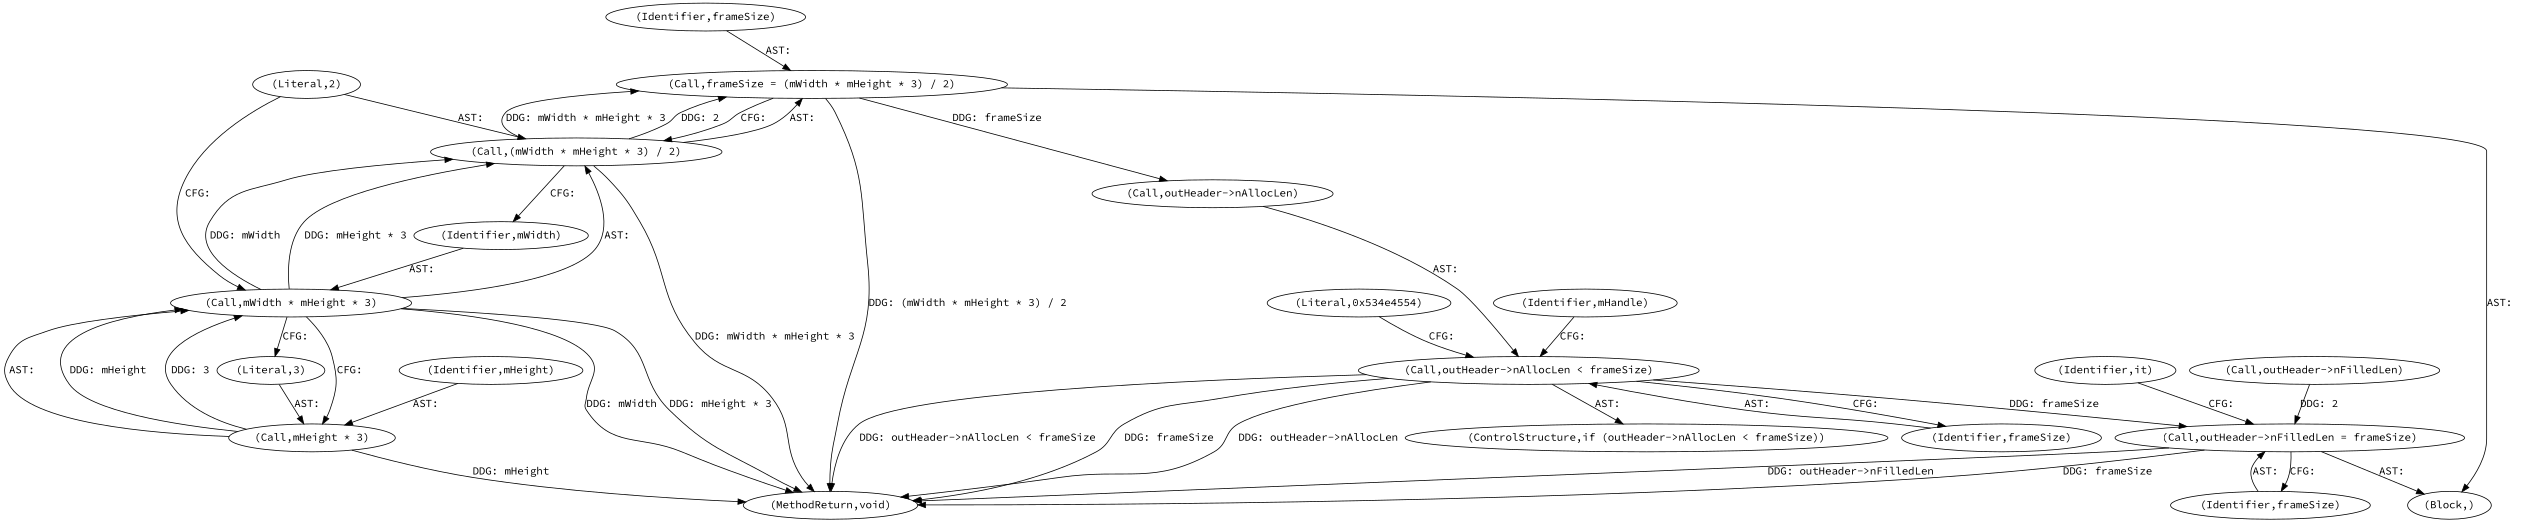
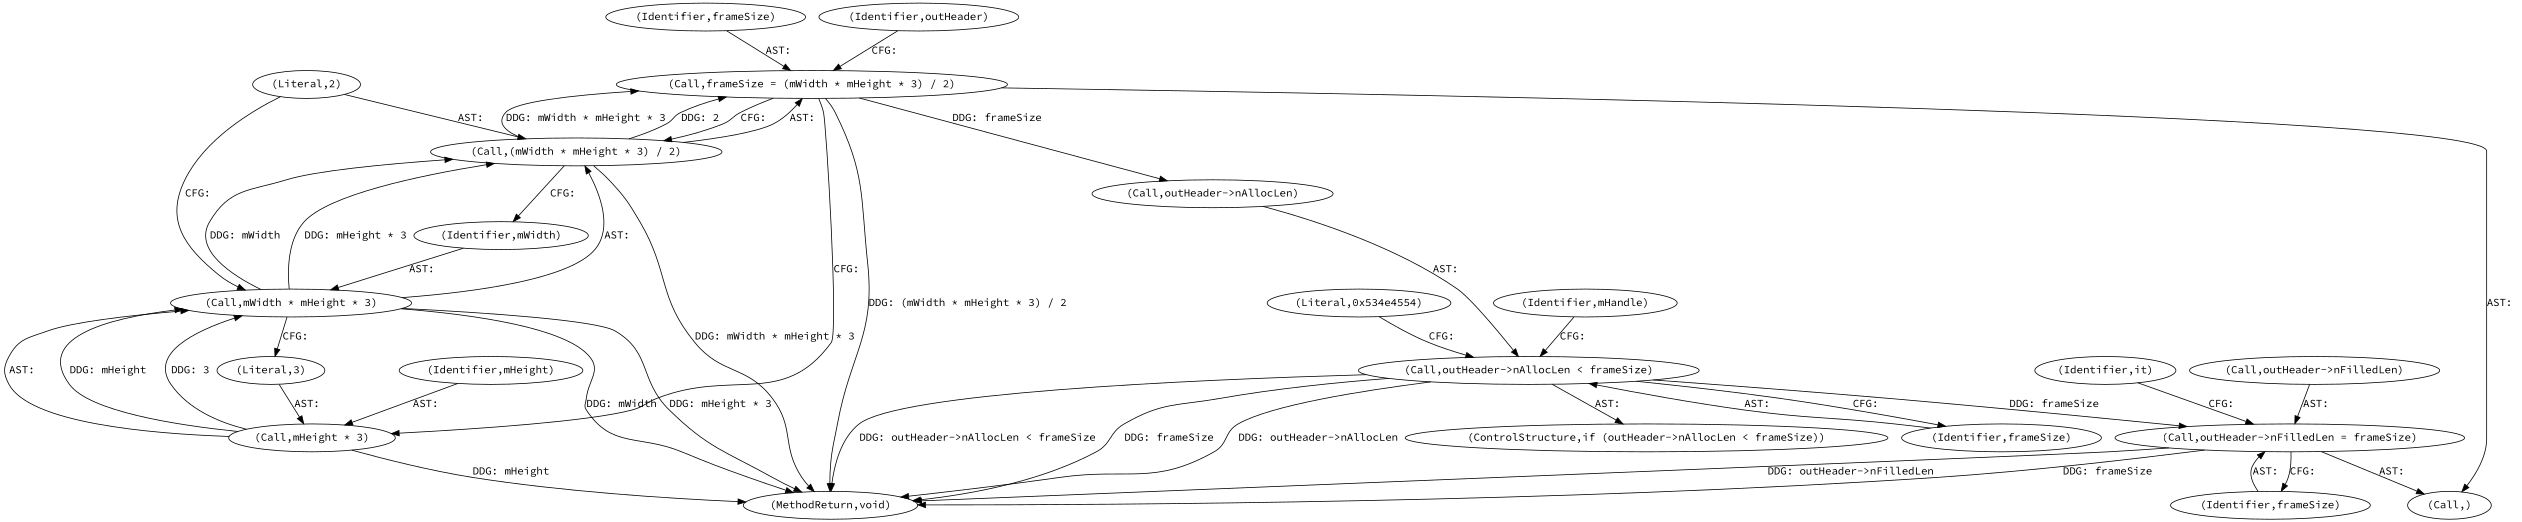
none -> (919, 17)
(334, 364) -> (742, 385)
(2319, 404) -> (2319, 404)
(2449, 505) -> (2449, 505)
